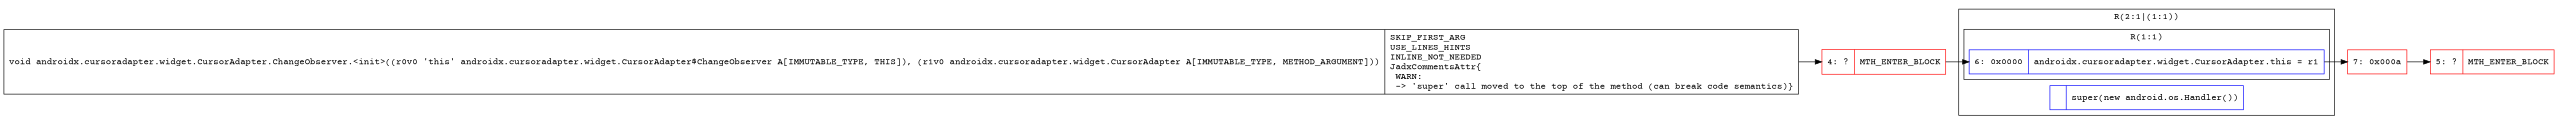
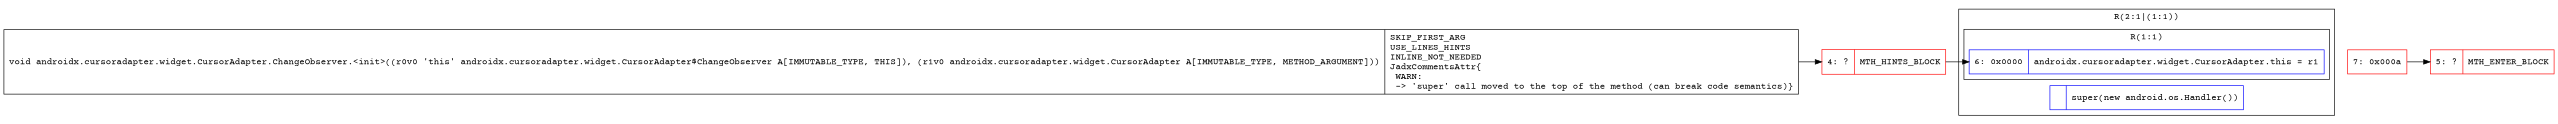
(1900, 62) -> (1900, 62)
(2333, 62) -> none
